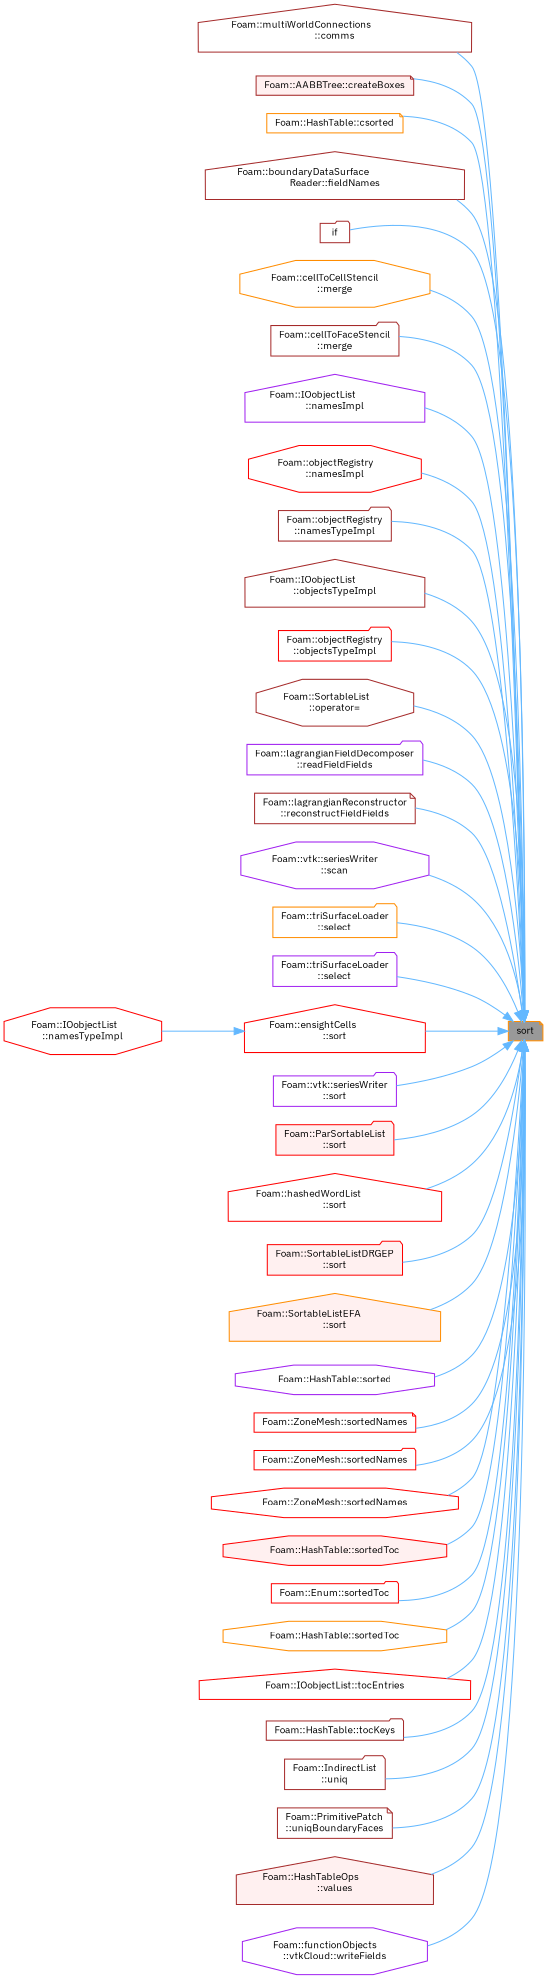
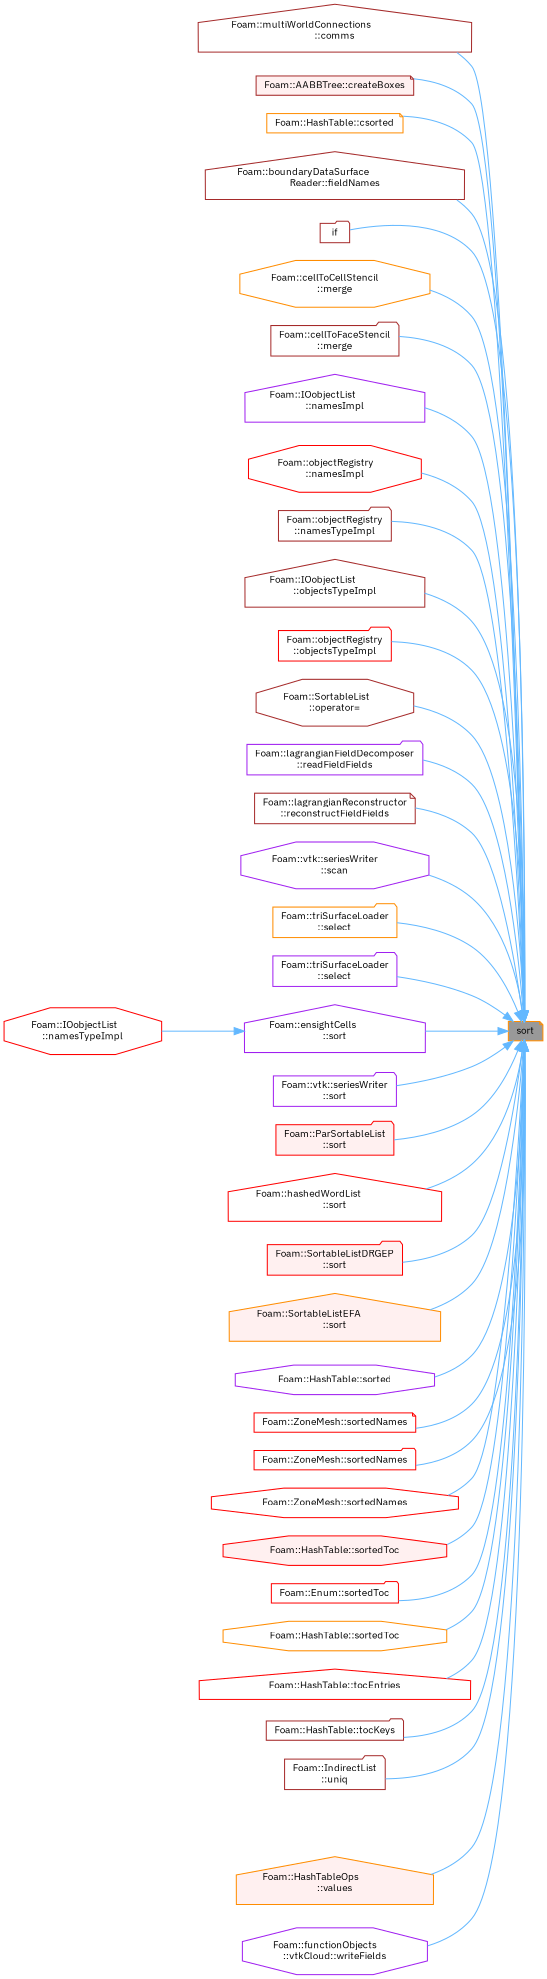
(335, 1031) -> (335, 1031)
(335, 1686) -> (335, 1686)
(335, 1823) -> none
(335, 1883) -> (335, 1883)
